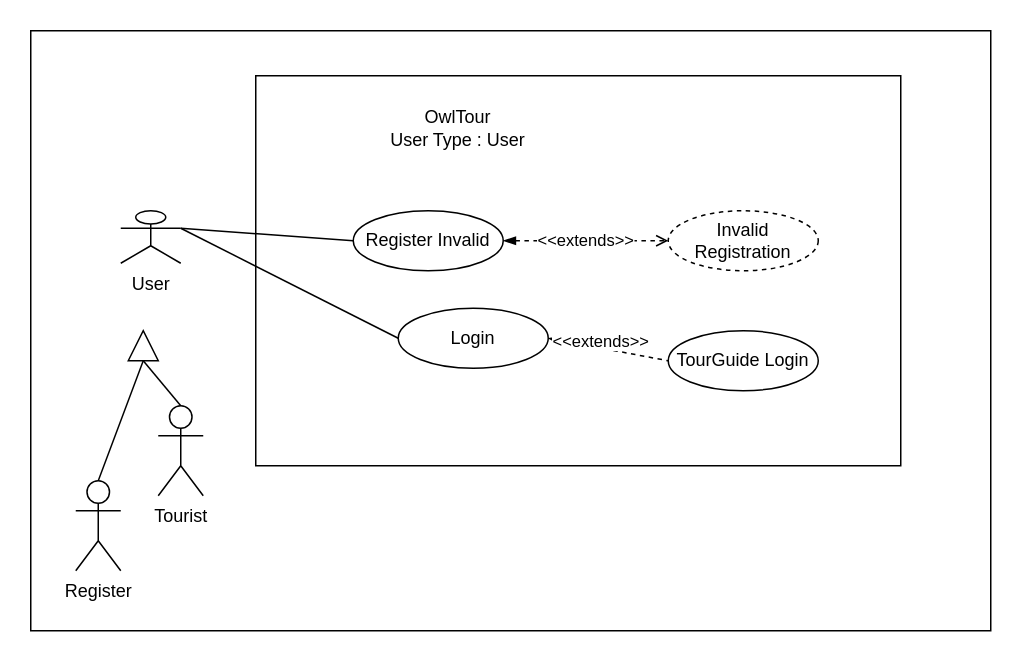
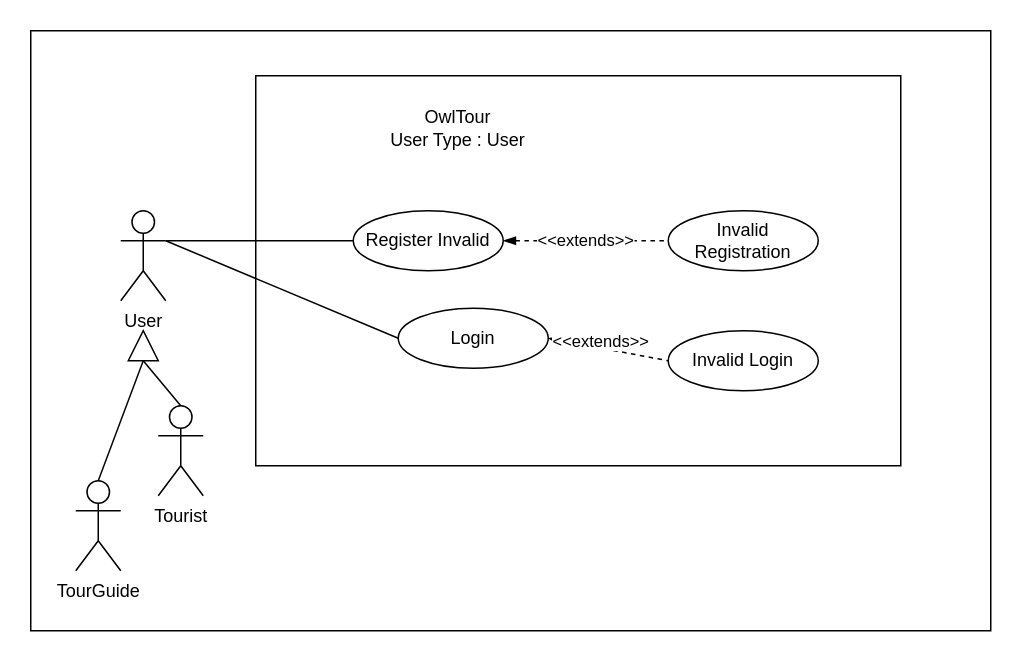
(151, 237) -> (143, 256)
(661, 241) -> (662, 241)
(743, 241) -> (743, 241)
(743, 361) -> (743, 361)
(99, 592) -> (99, 592)
